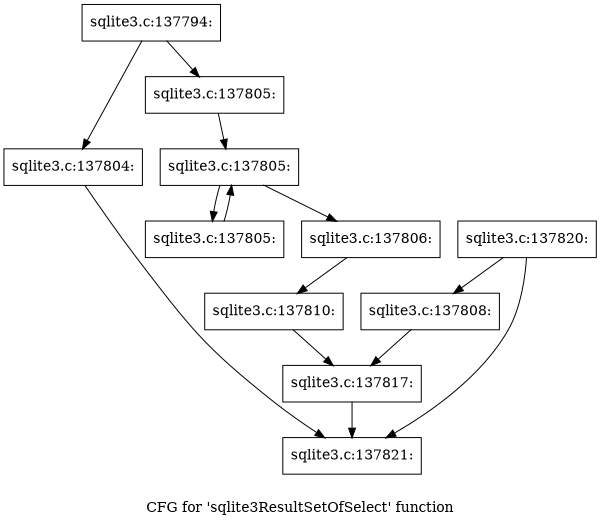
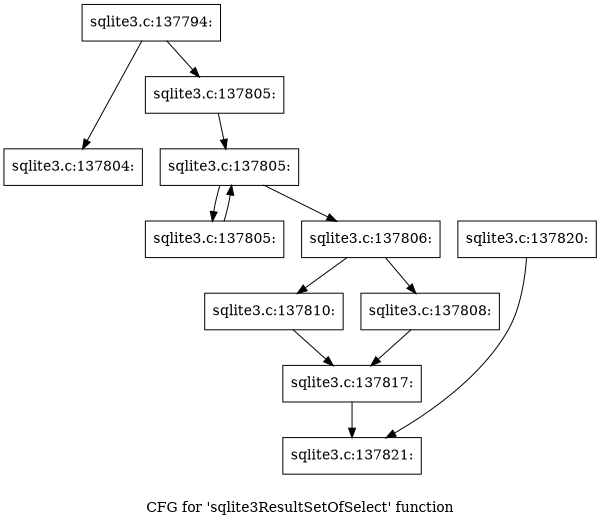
(483, 273) -> (397, 272)
(187, 322) -> none
